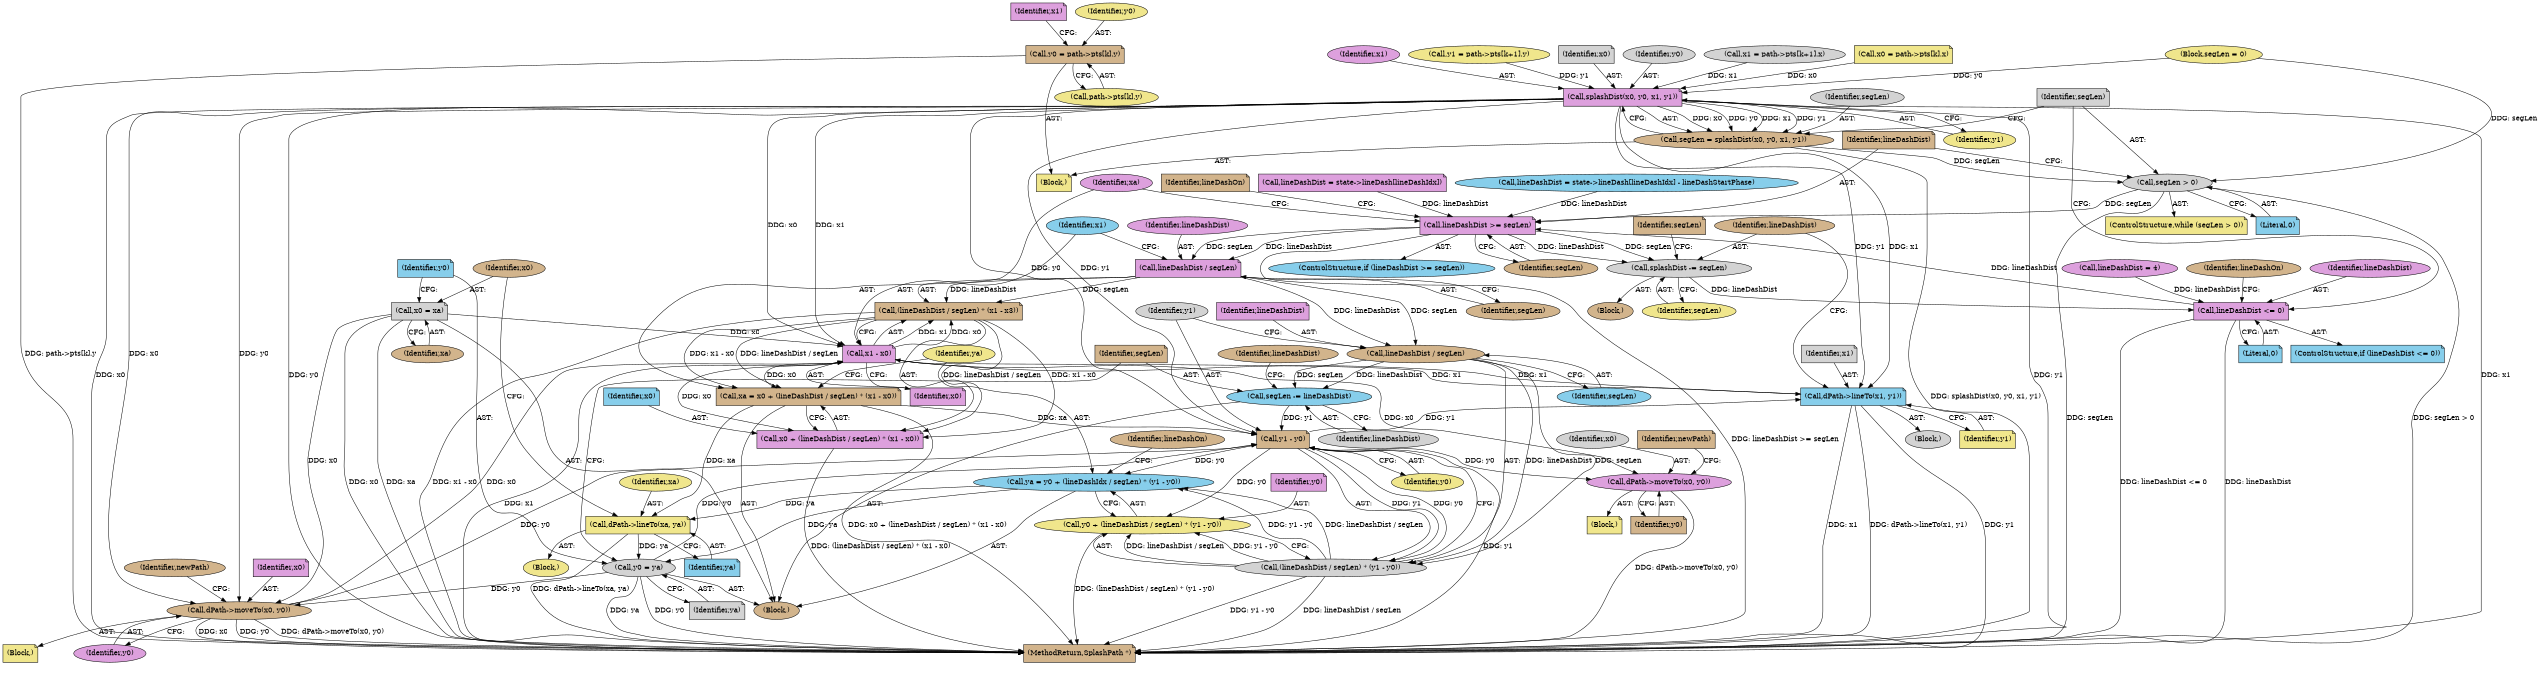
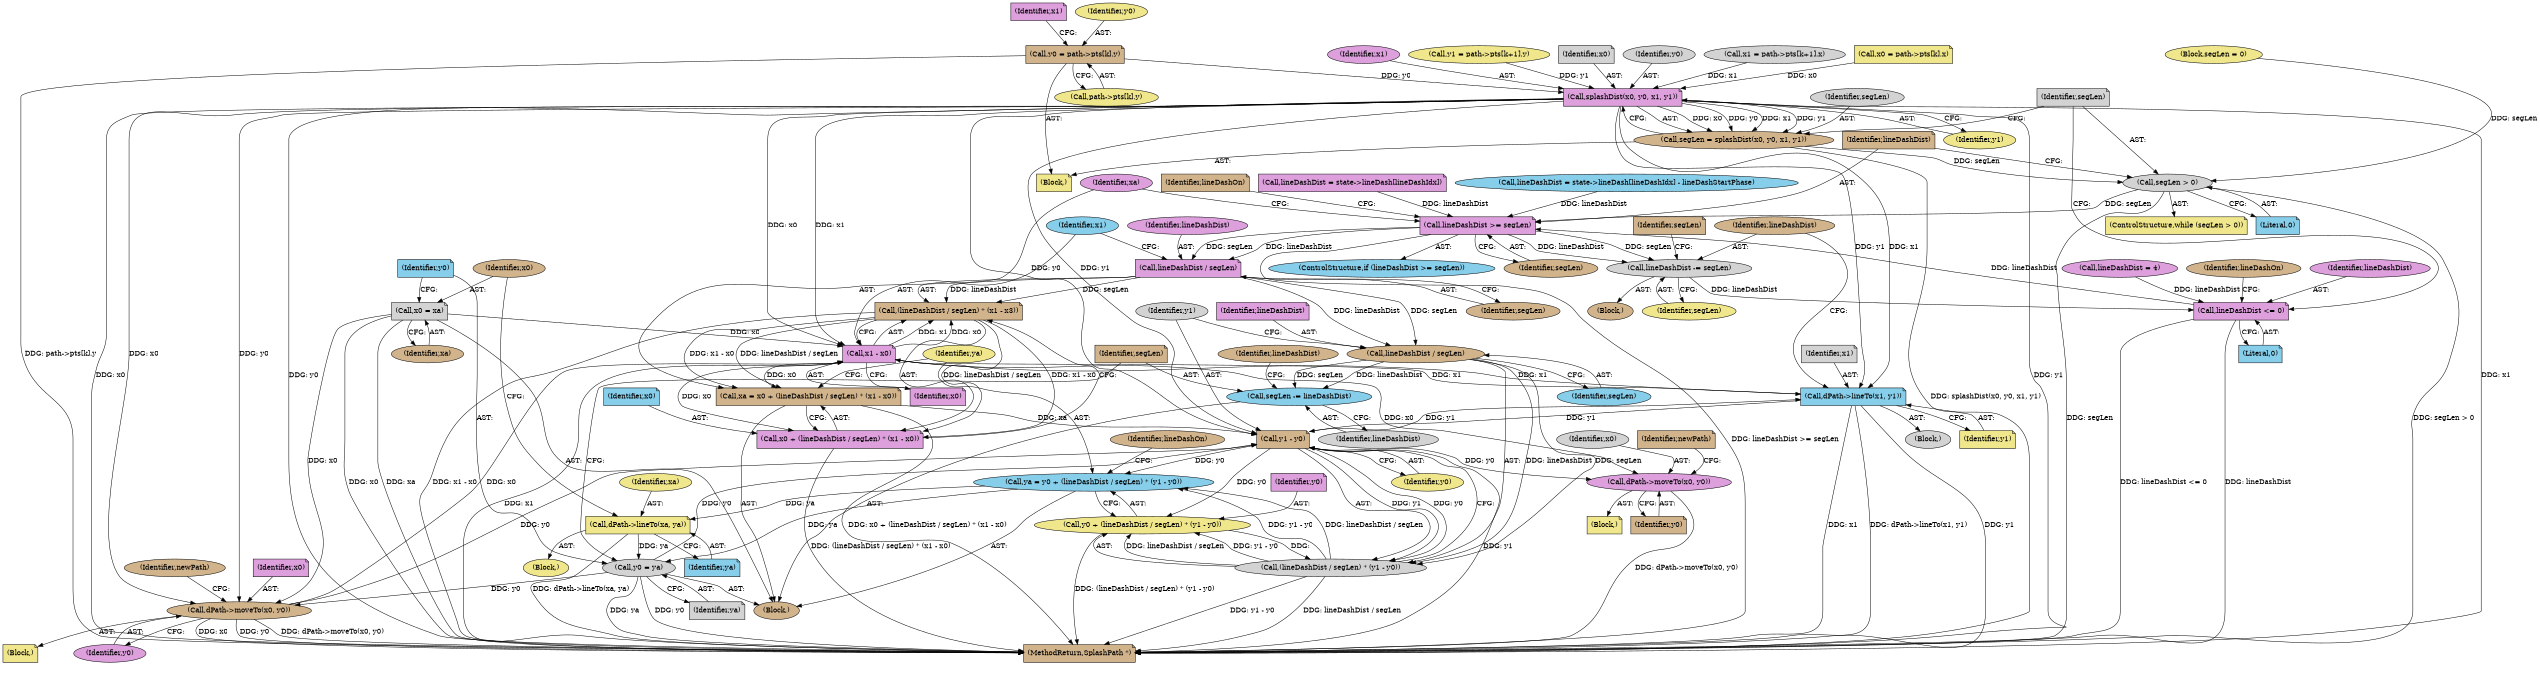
(1928, 75) -> (1341, 75)
(1679, 268) -> (1679, 268)
(2368, 354) -> none
none -> (1079, 407)
(1283, 415) -> (1557, 416)
(705, 461) -> none
(1094, 482) -> (1094, 482)
(1301, 546) -> (1301, 546)
